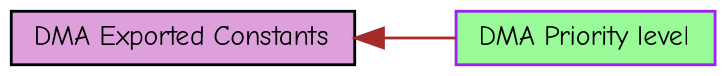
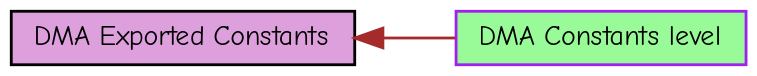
(586, 38) -> (601, 38)
